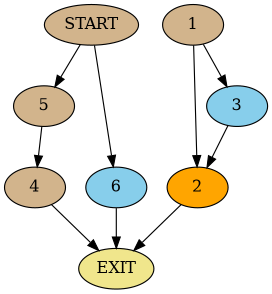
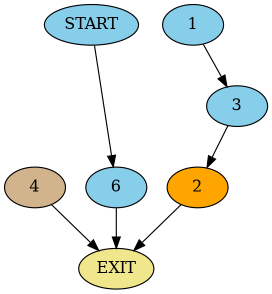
(91, 25) -> (91, 25)
(193, 25) -> (193, 25)
(195, 100) -> none
(44, 106) -> none
